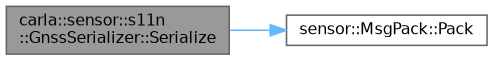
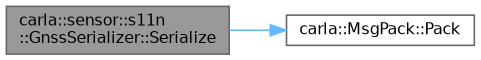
(387, 30) -> (380, 30)
